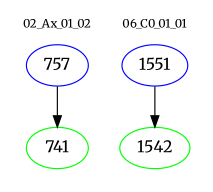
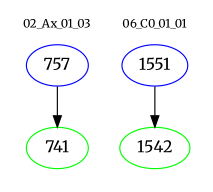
(57, 25) -> (57, 25)
